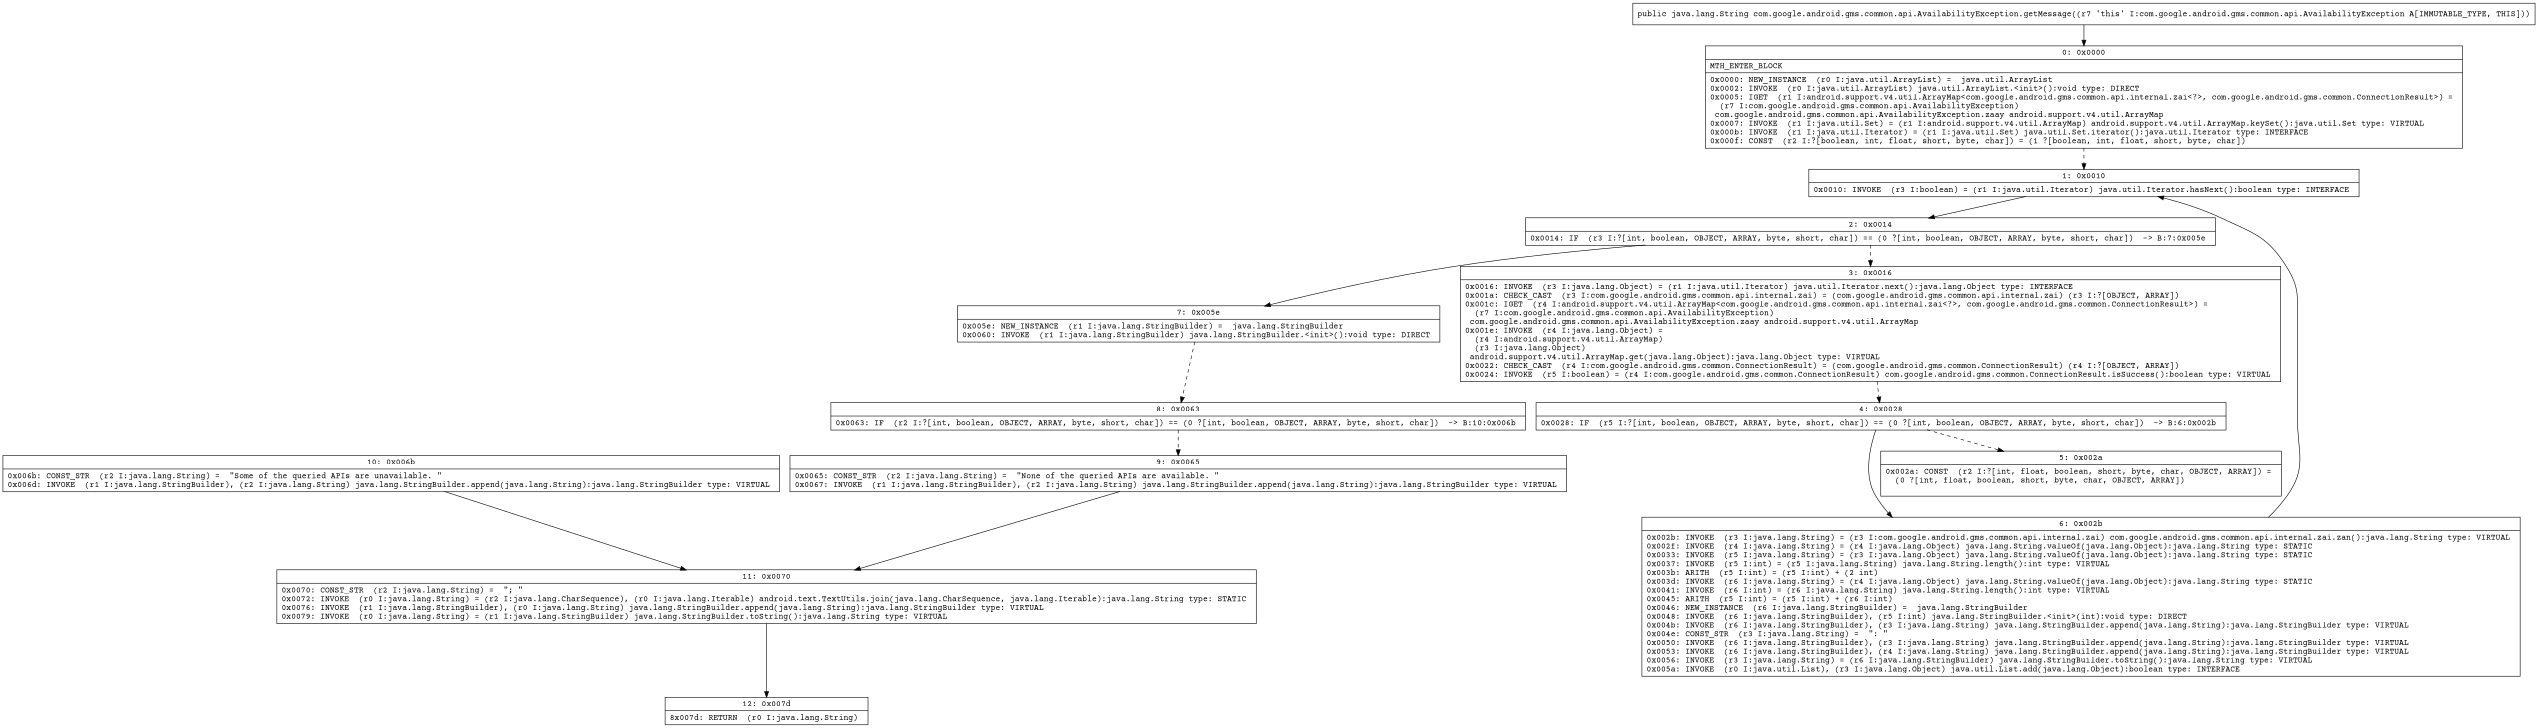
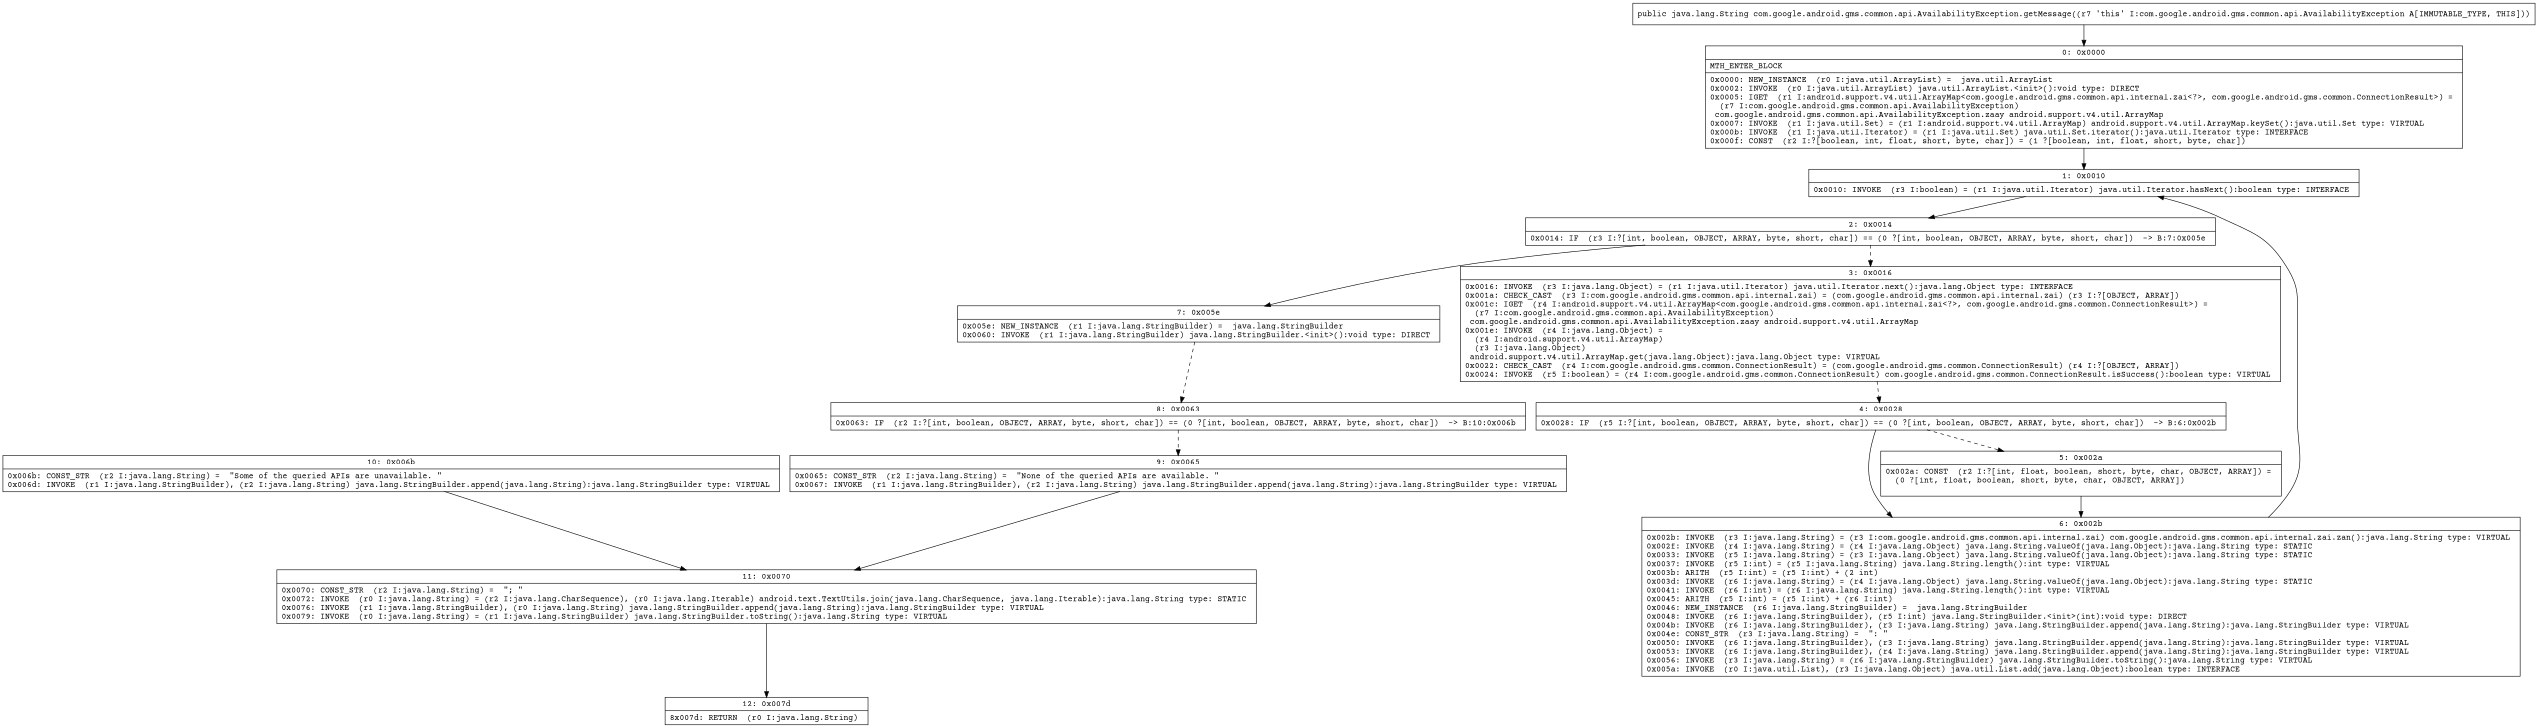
(2084, 156) -> (2084, 156)
none -> (2081, 504)
